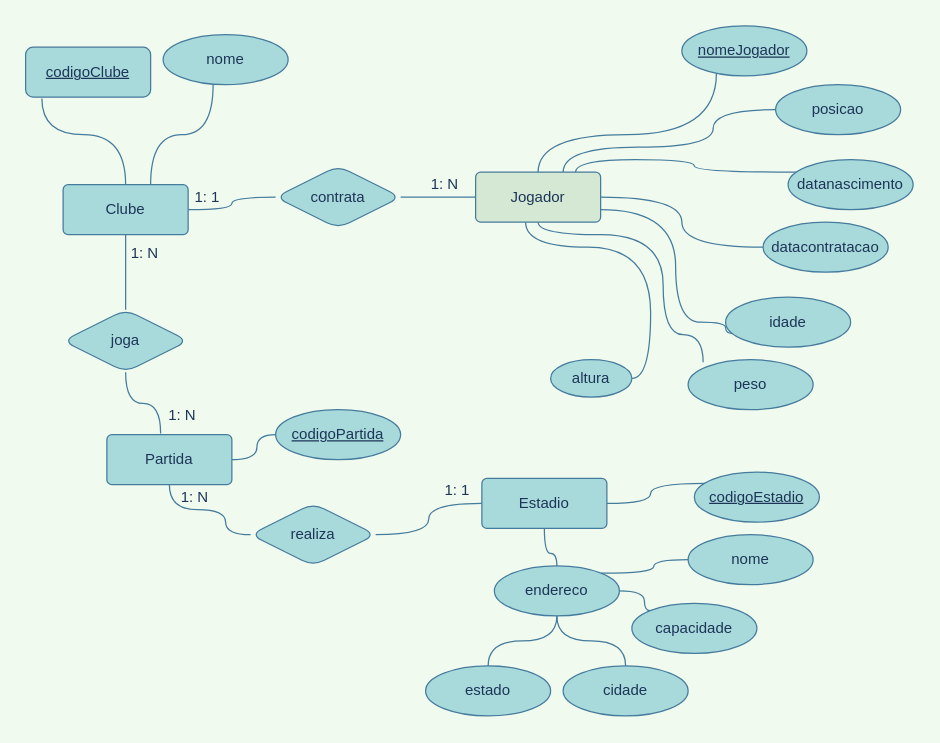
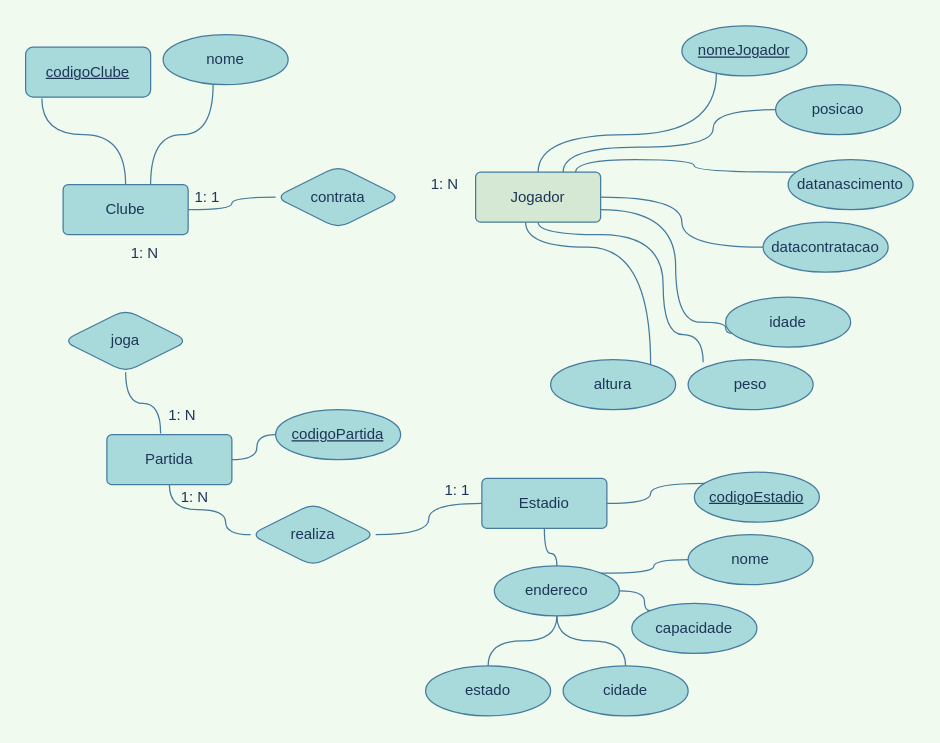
(438, 197) -> none
(126, 272) -> none
(591, 378) -> (613, 384)
